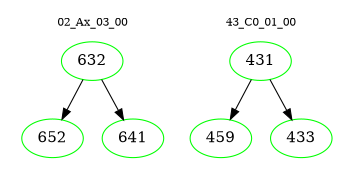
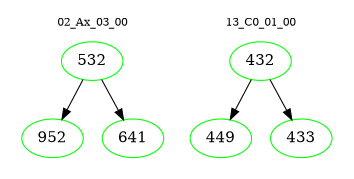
(261, 23) -> (261, 23)
(92, 61) -> (92, 61)
(261, 61) -> (261, 61)
(53, 138) -> (53, 138)
(221, 138) -> (221, 138)
